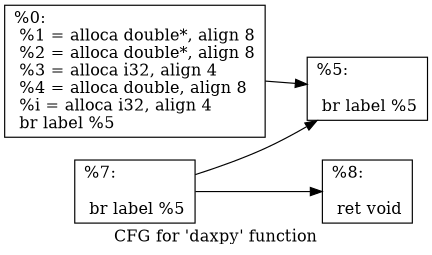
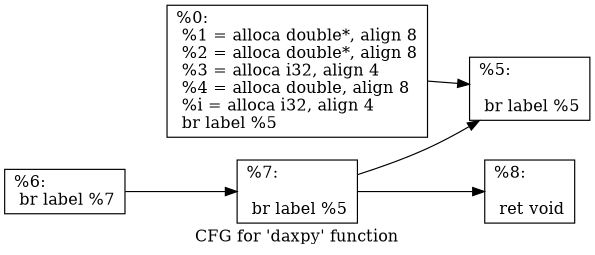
none -> (65, 192)
